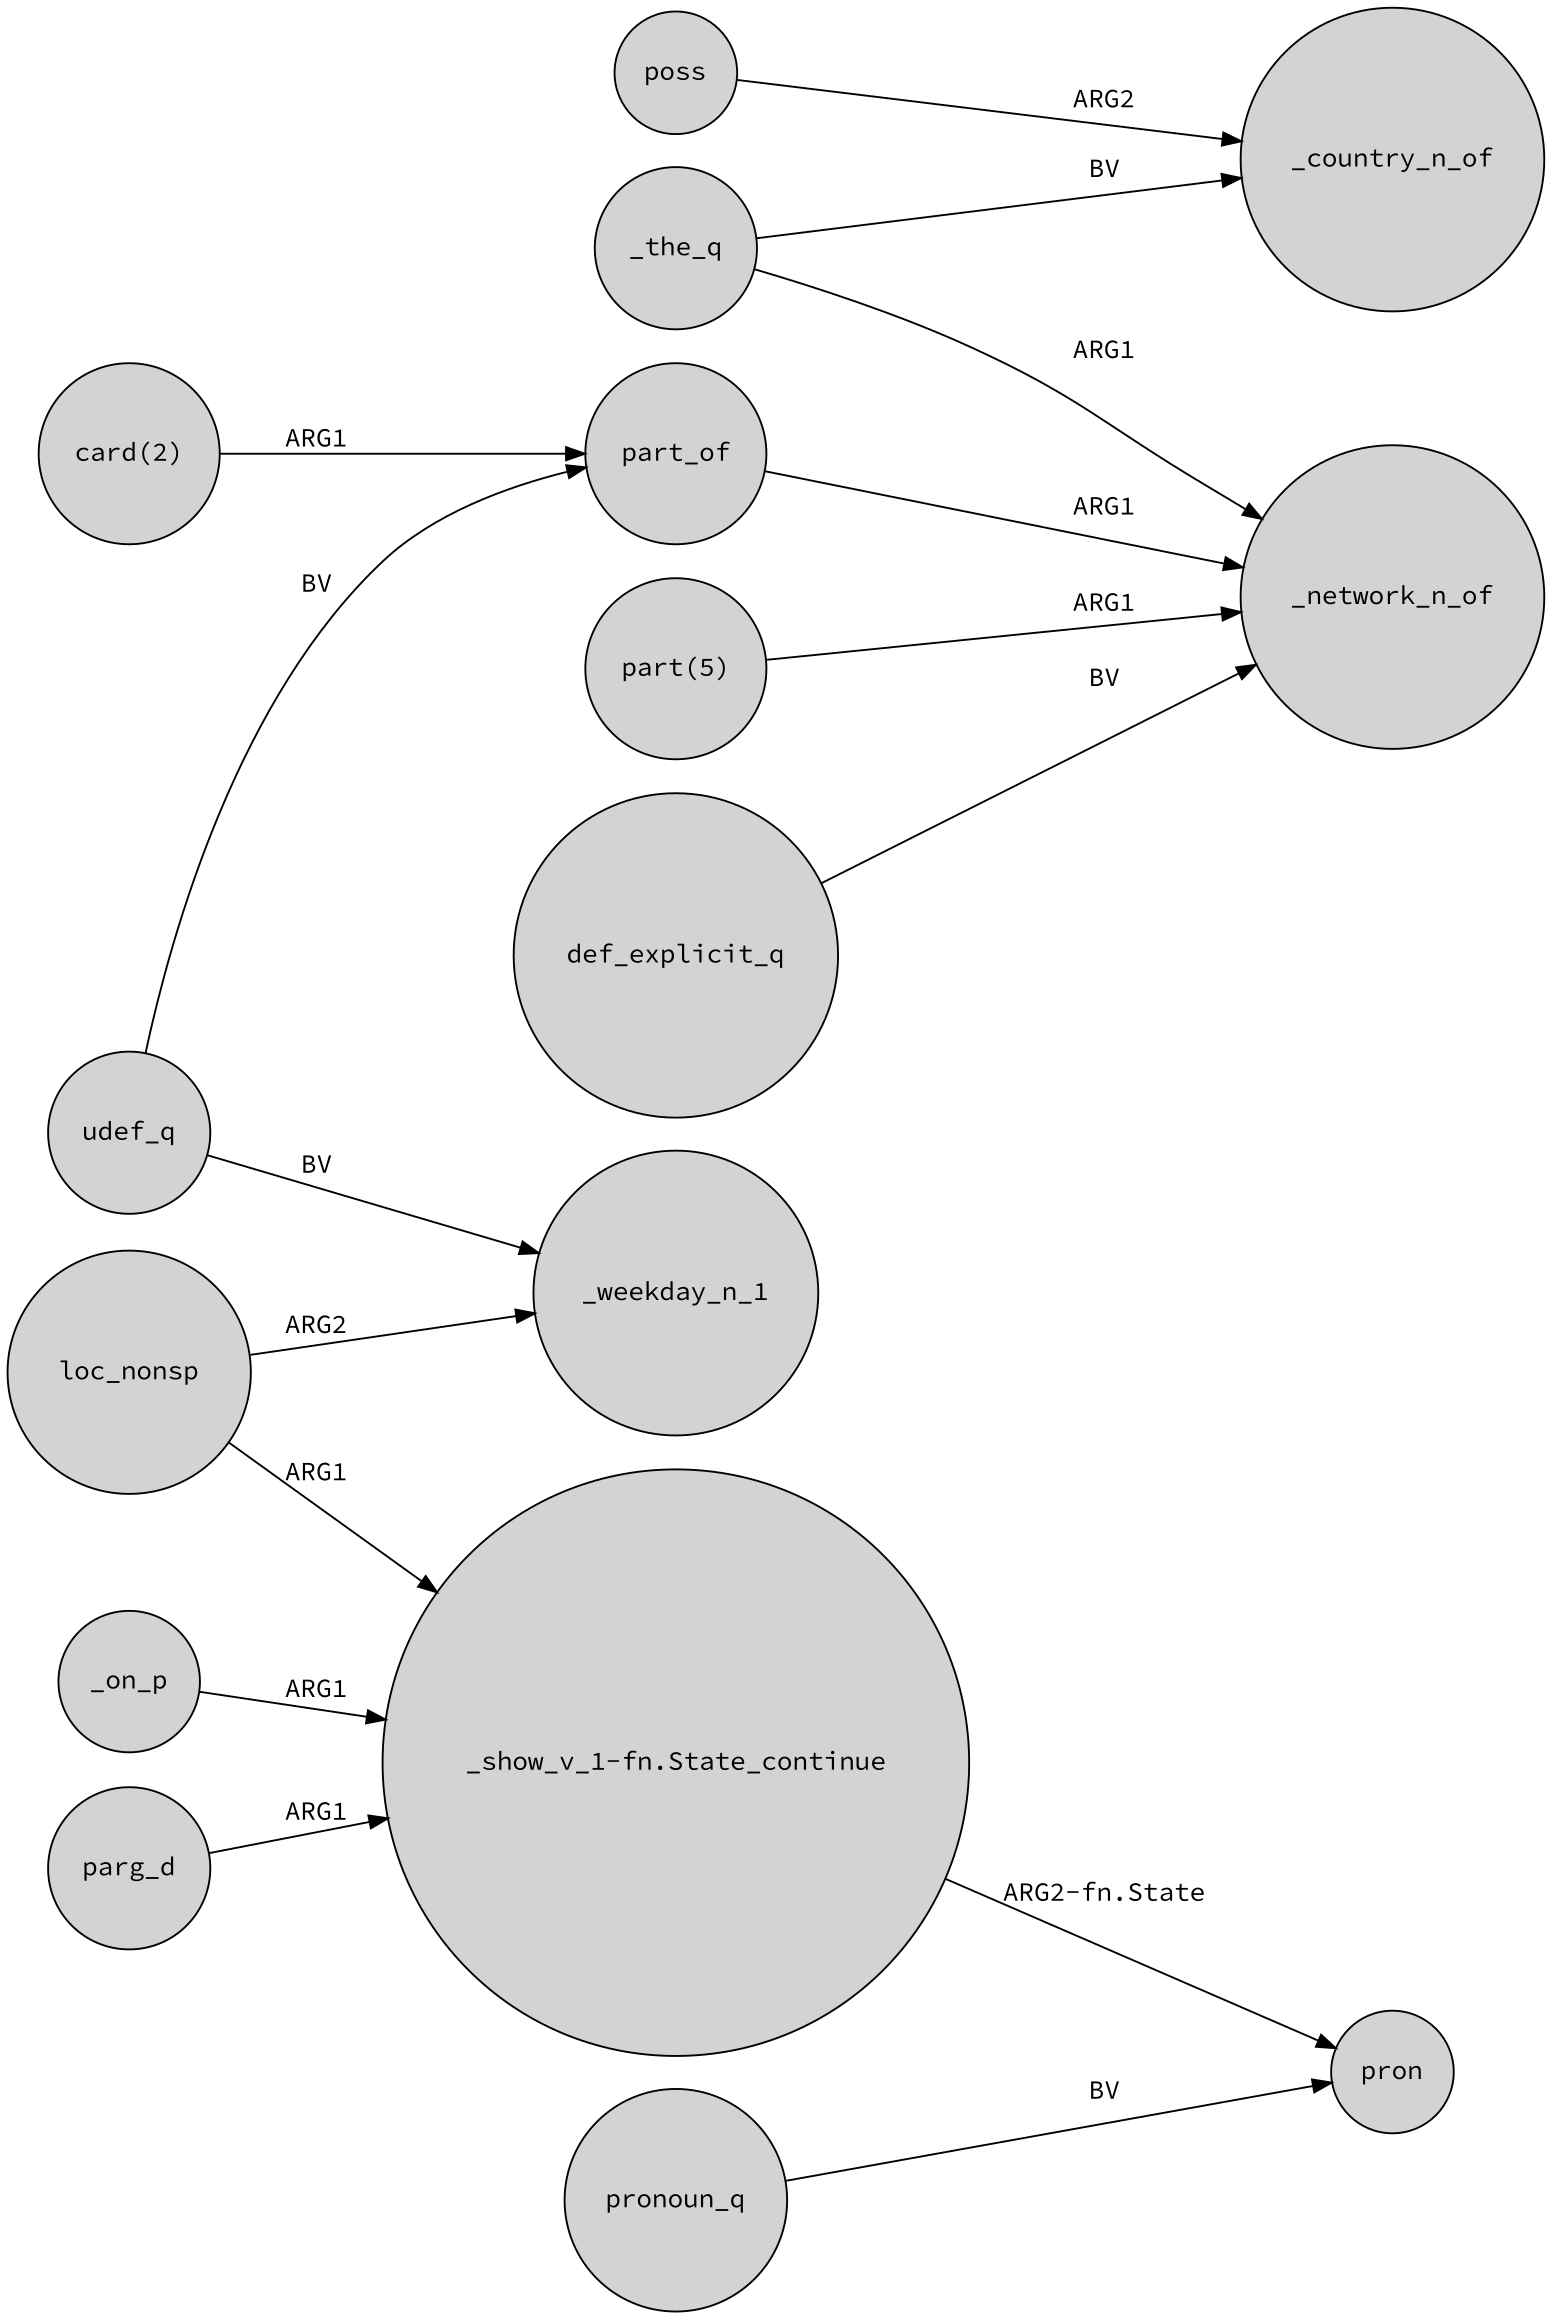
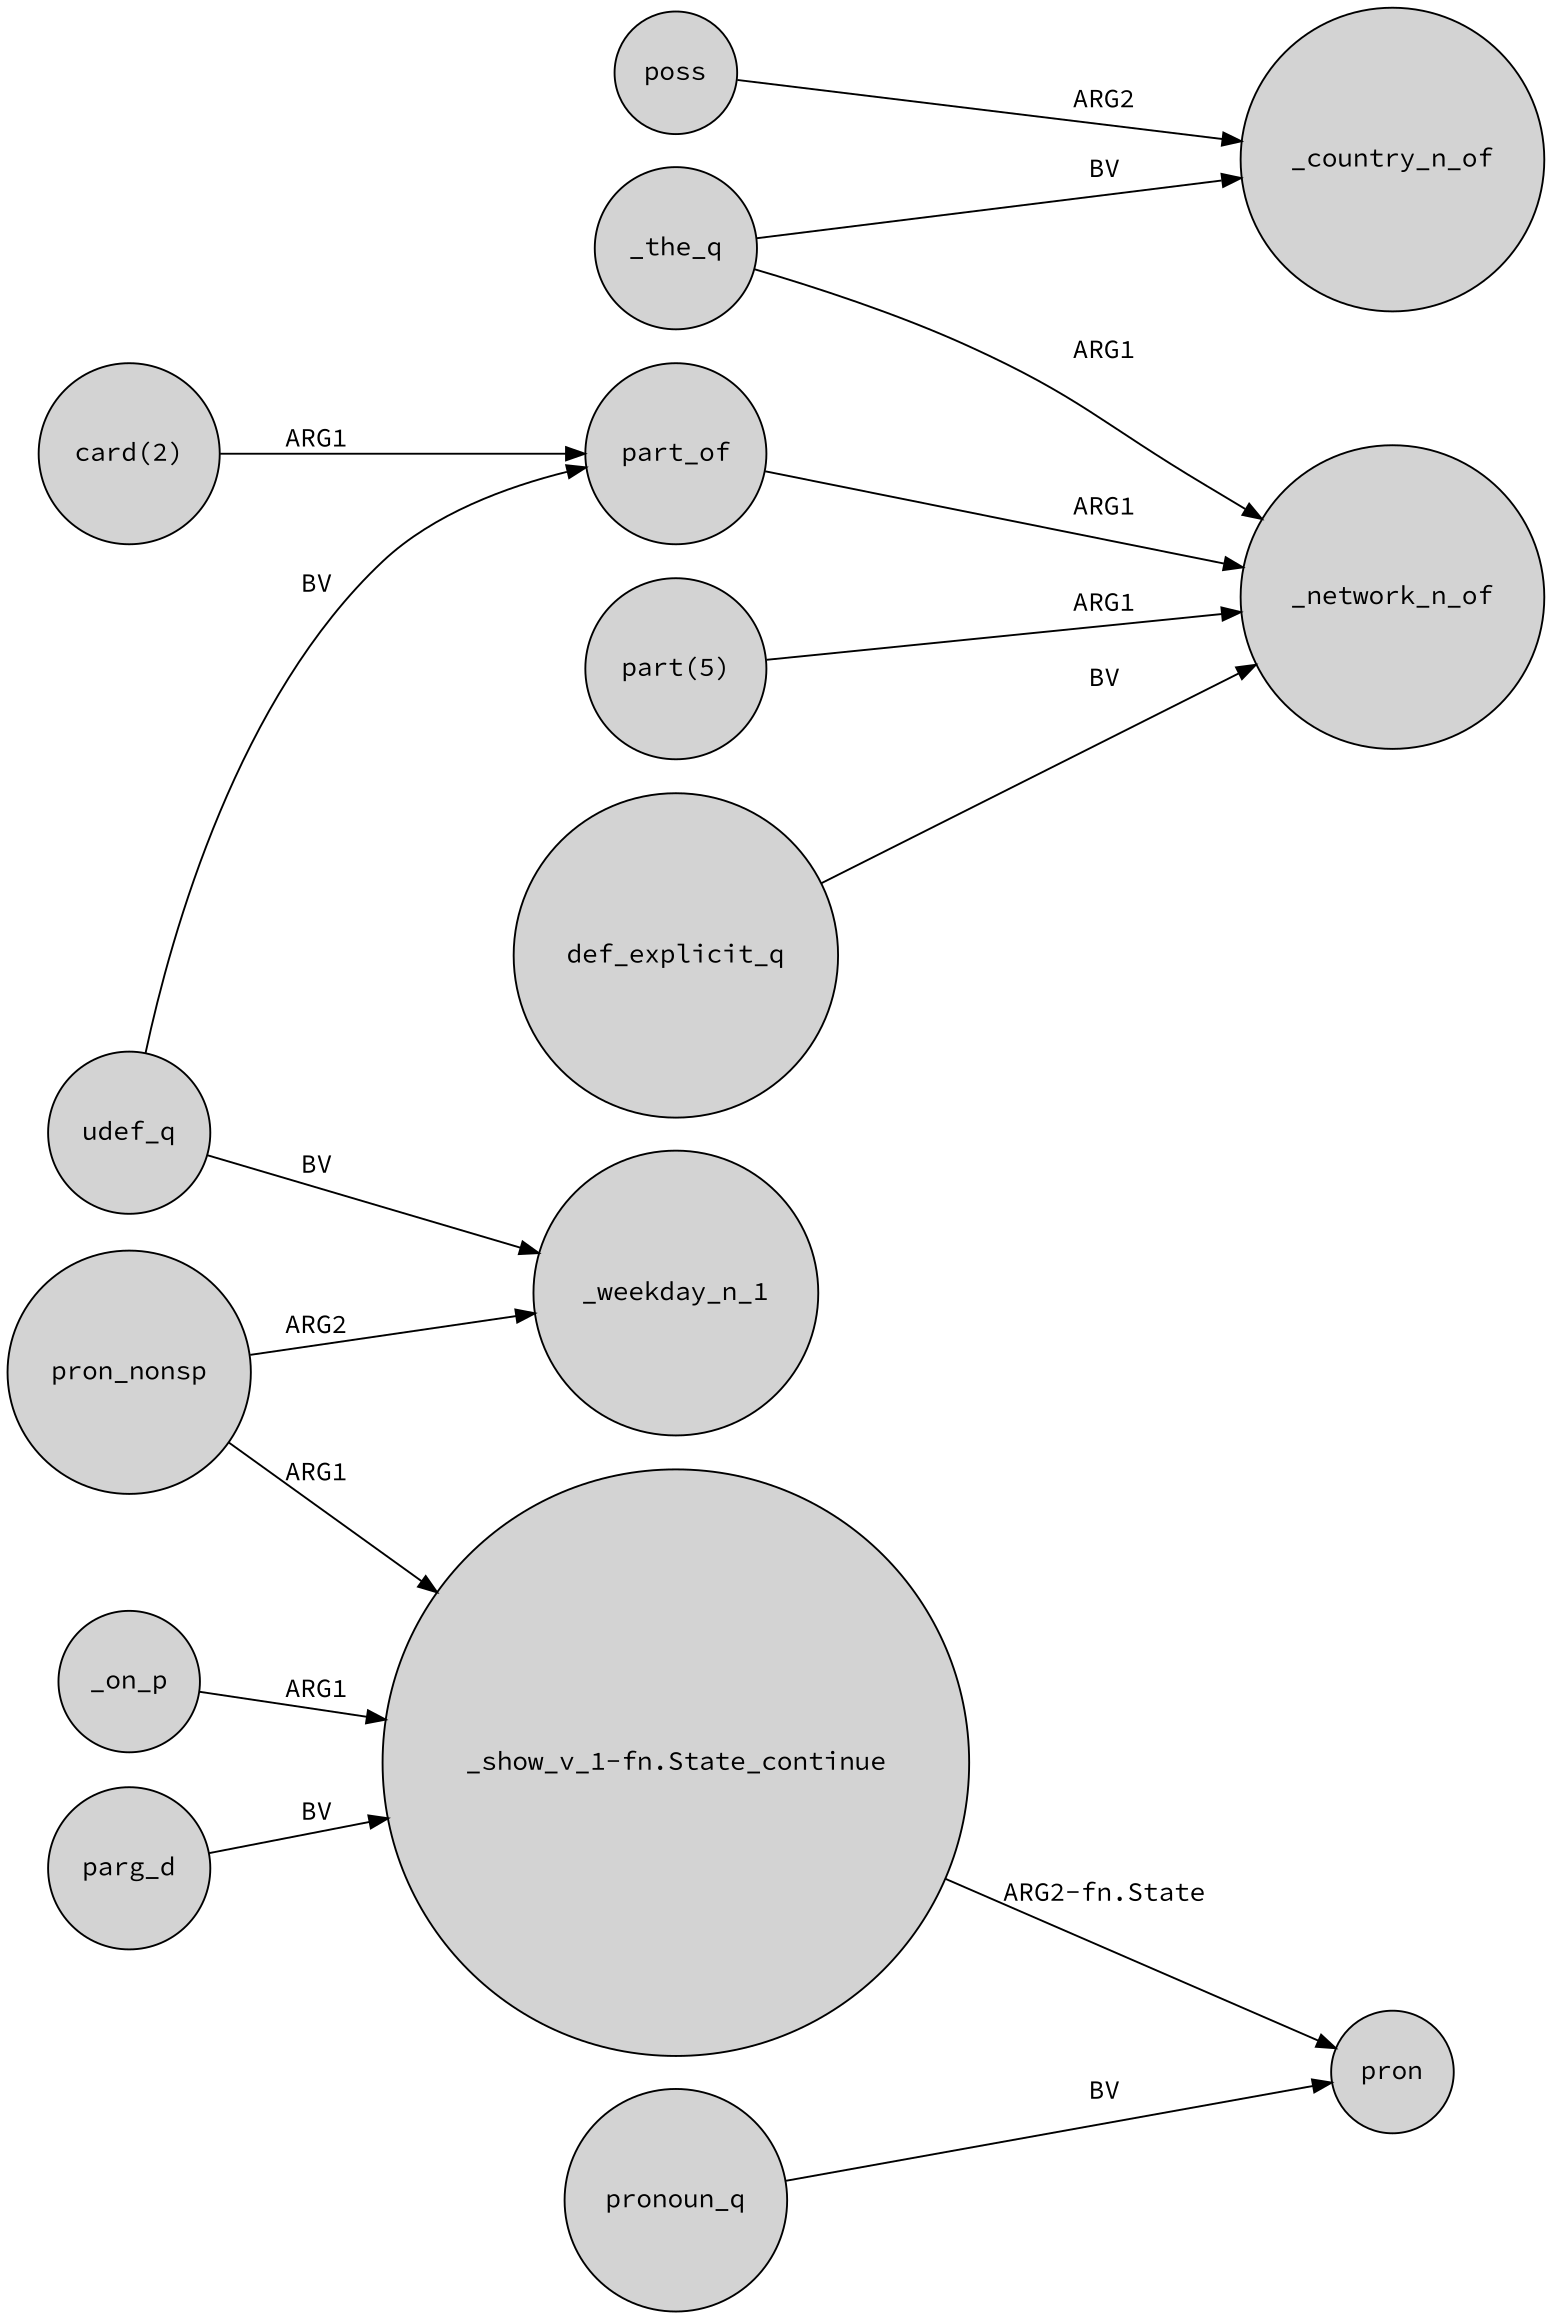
(129, 1372) -> (129, 1372)
(317, 1813) -> (317, 1813)
